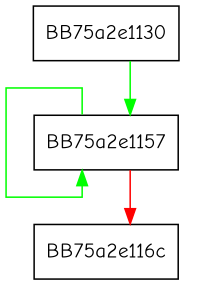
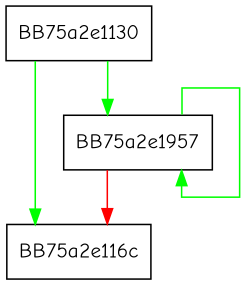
none -> (35, 135)
(106, 143) -> (138, 143)
